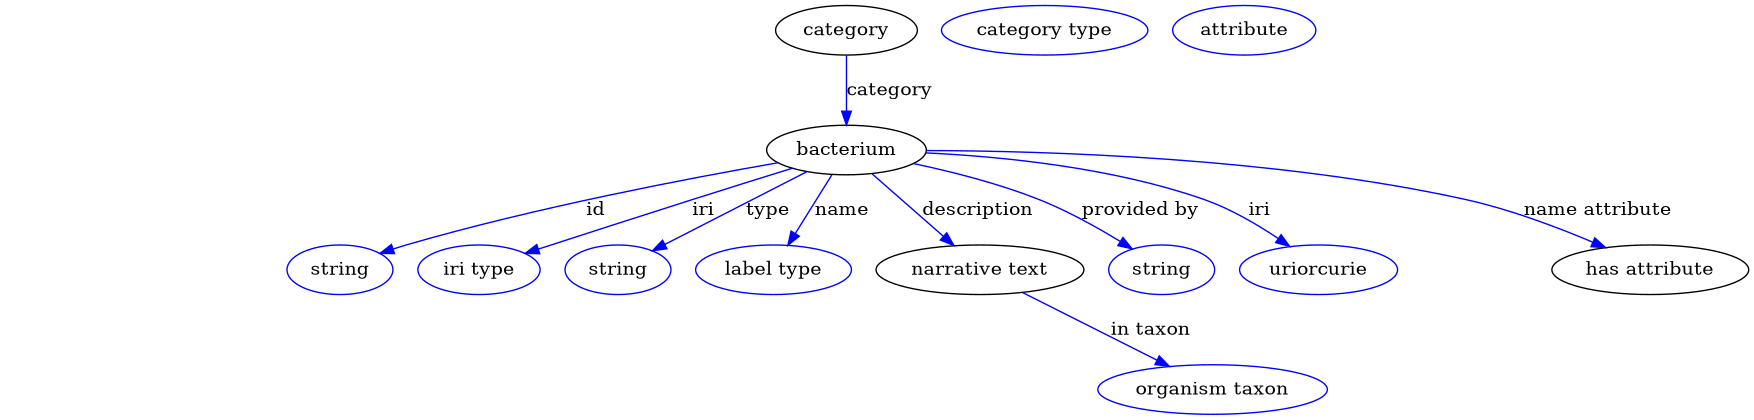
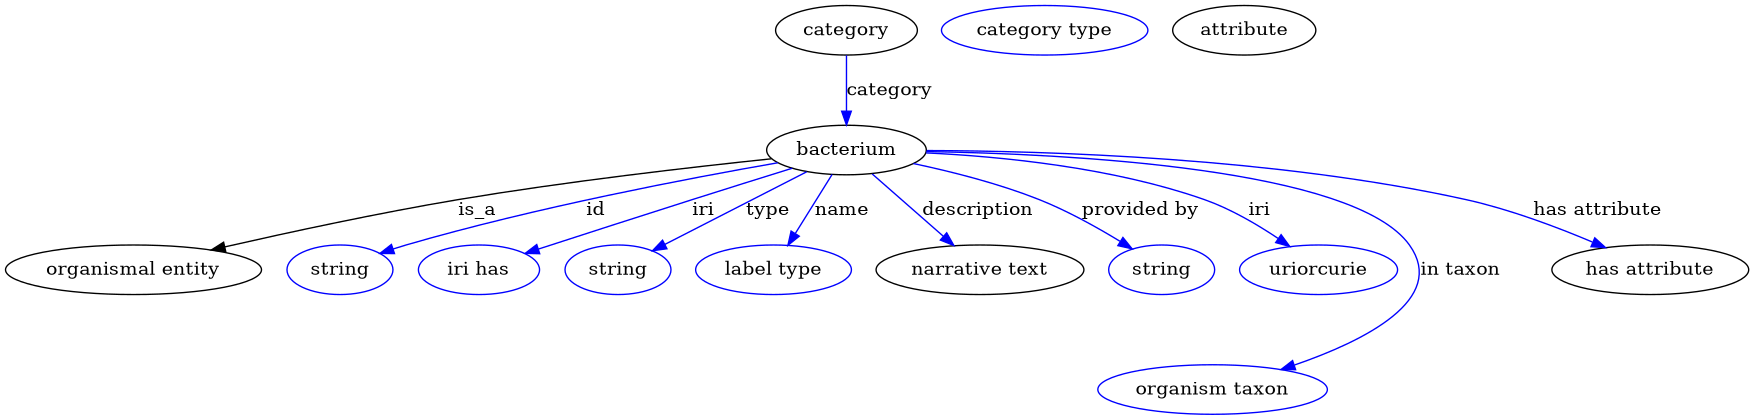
(1244, 30) -> (1244, 30)
(1598, 210) -> (1598, 210)
none -> (134, 270)
(479, 270) -> (479, 270)
(1090, 326) -> (1271, 183)
